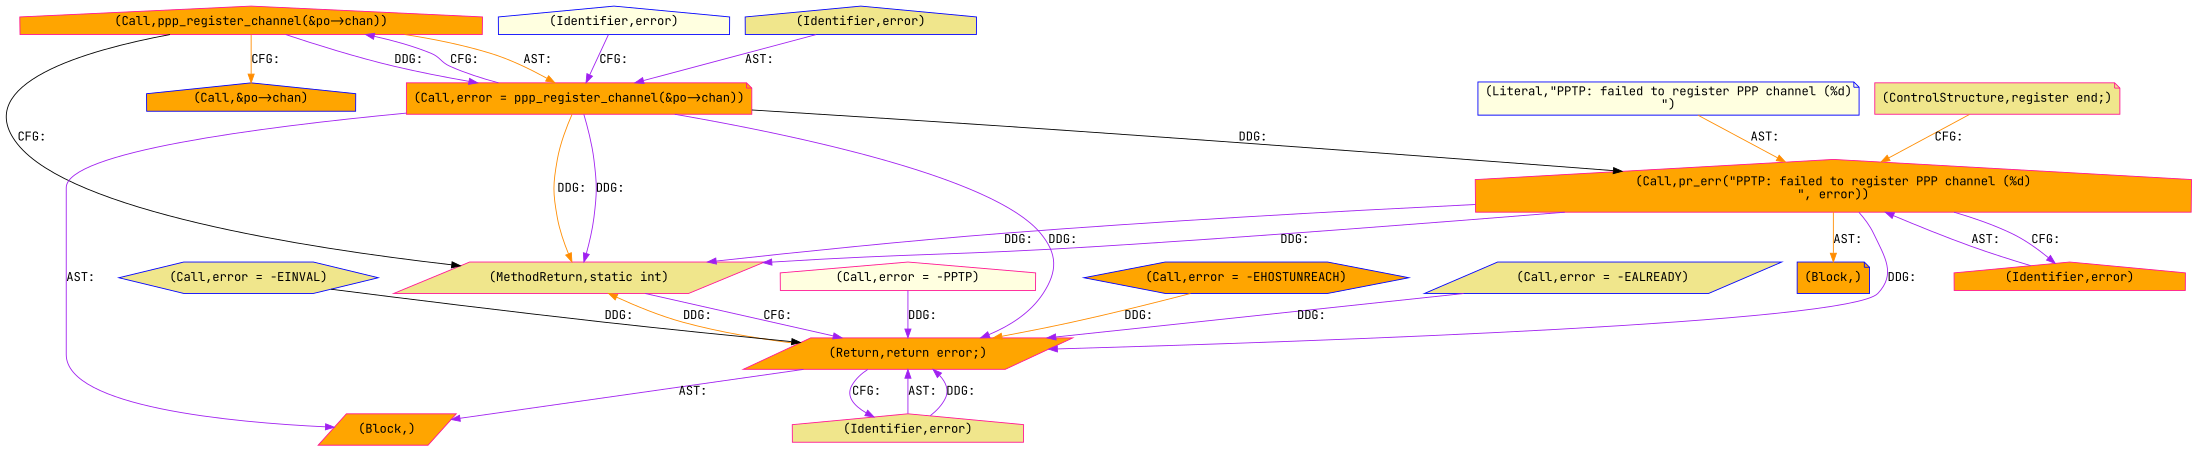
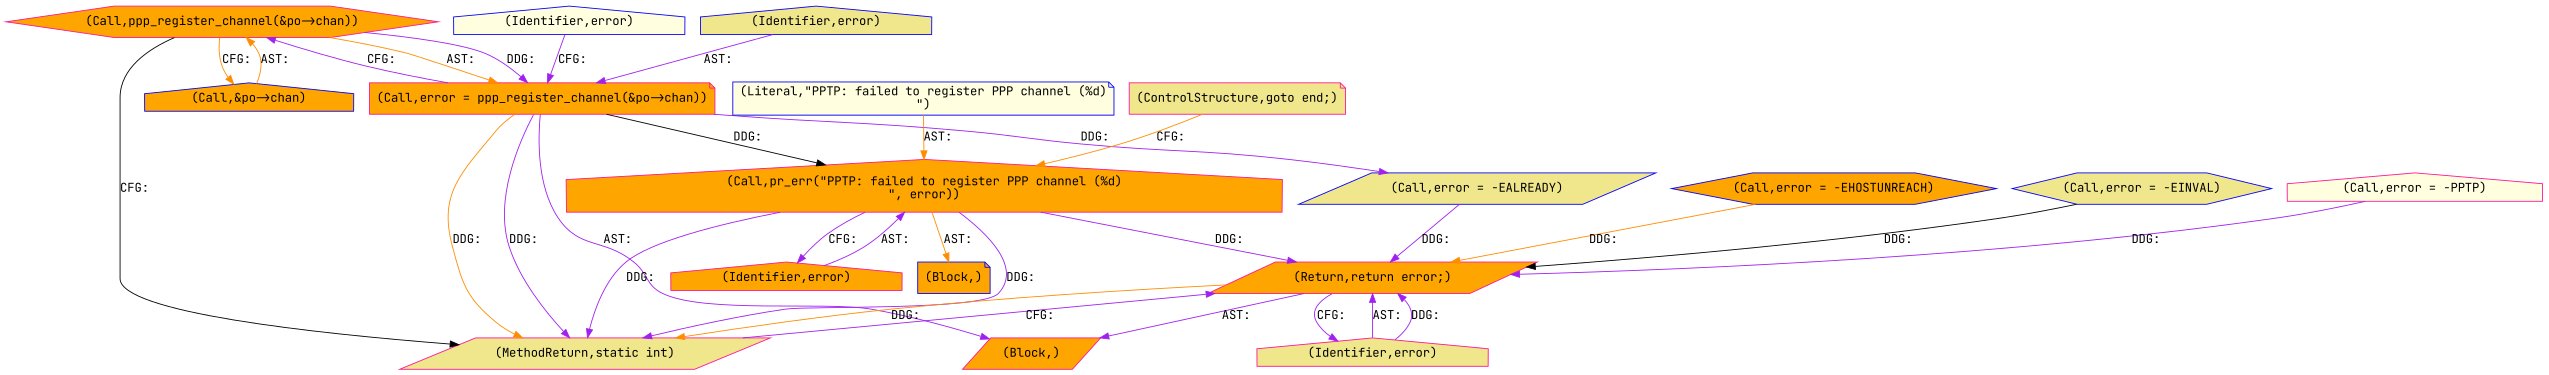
(251, 22) -> (222, 22)
none -> (261, 63)
(1997, 99) -> (1237, 99)
(929, 174) -> (1047, 140)
